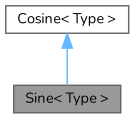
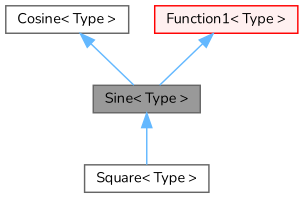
none -> (226, 20)
none -> (147, 179)
